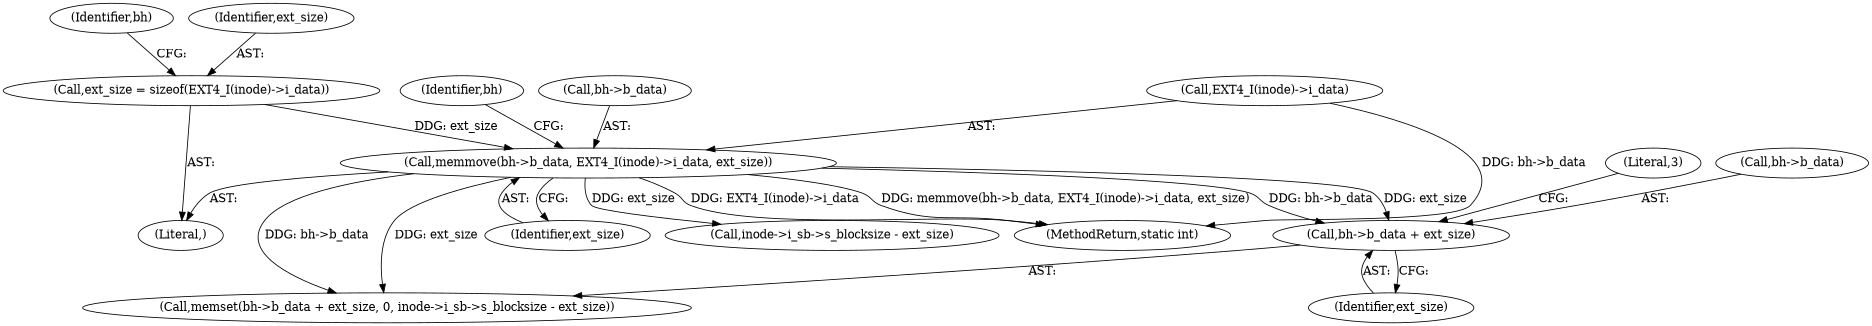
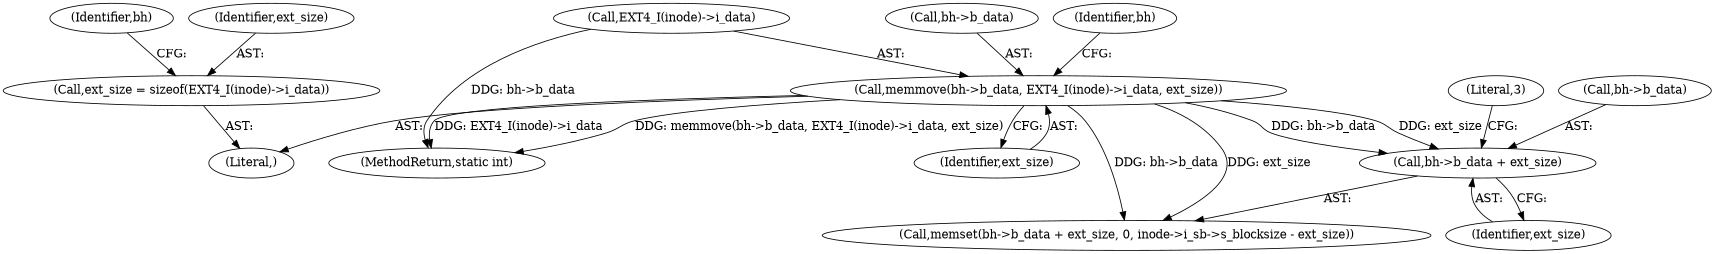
(384, 126) -> none
(832, 235) -> none
